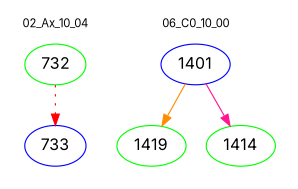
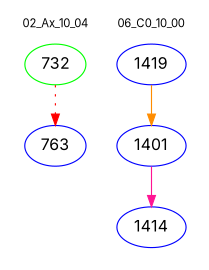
(176, 100) -> (151, 100)
(55, 146) -> (55, 146)
(151, 146) -> (151, 64)
(241, 146) -> (151, 227)
